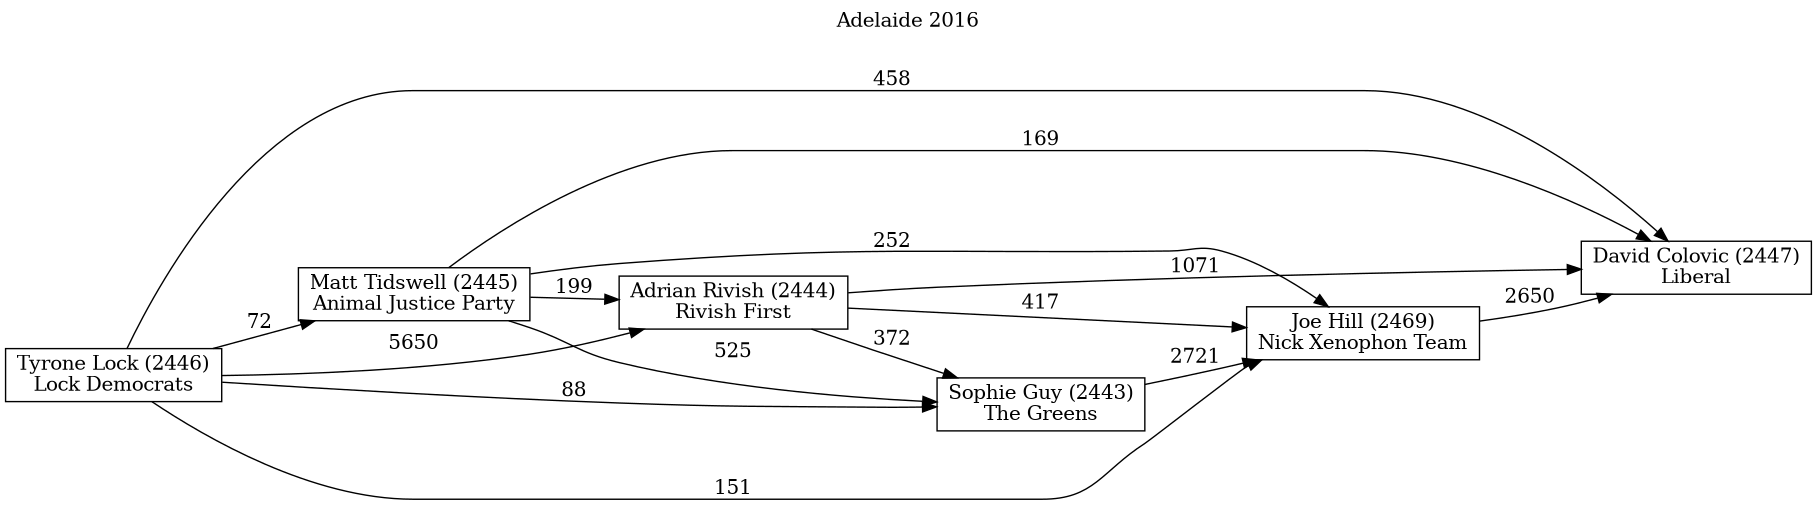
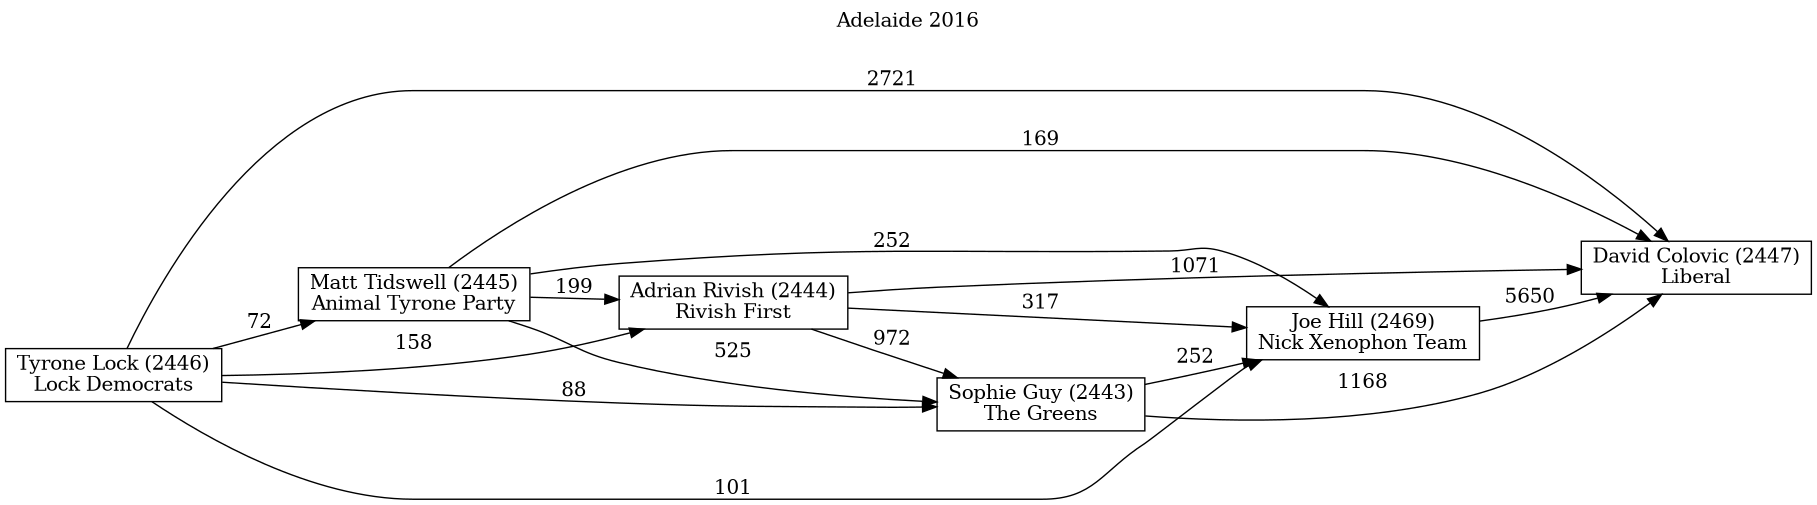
(892, 80) -> (892, 80)
(414, 294) -> (414, 294)
(1530, 298) -> (1530, 298)
(1041, 303) -> (1041, 303)
(892, 340) -> (892, 340)
(414, 344) -> (414, 344)
(1196, 358) -> (1196, 358)
none -> (1410, 408)
(733, 489) -> (733, 489)
